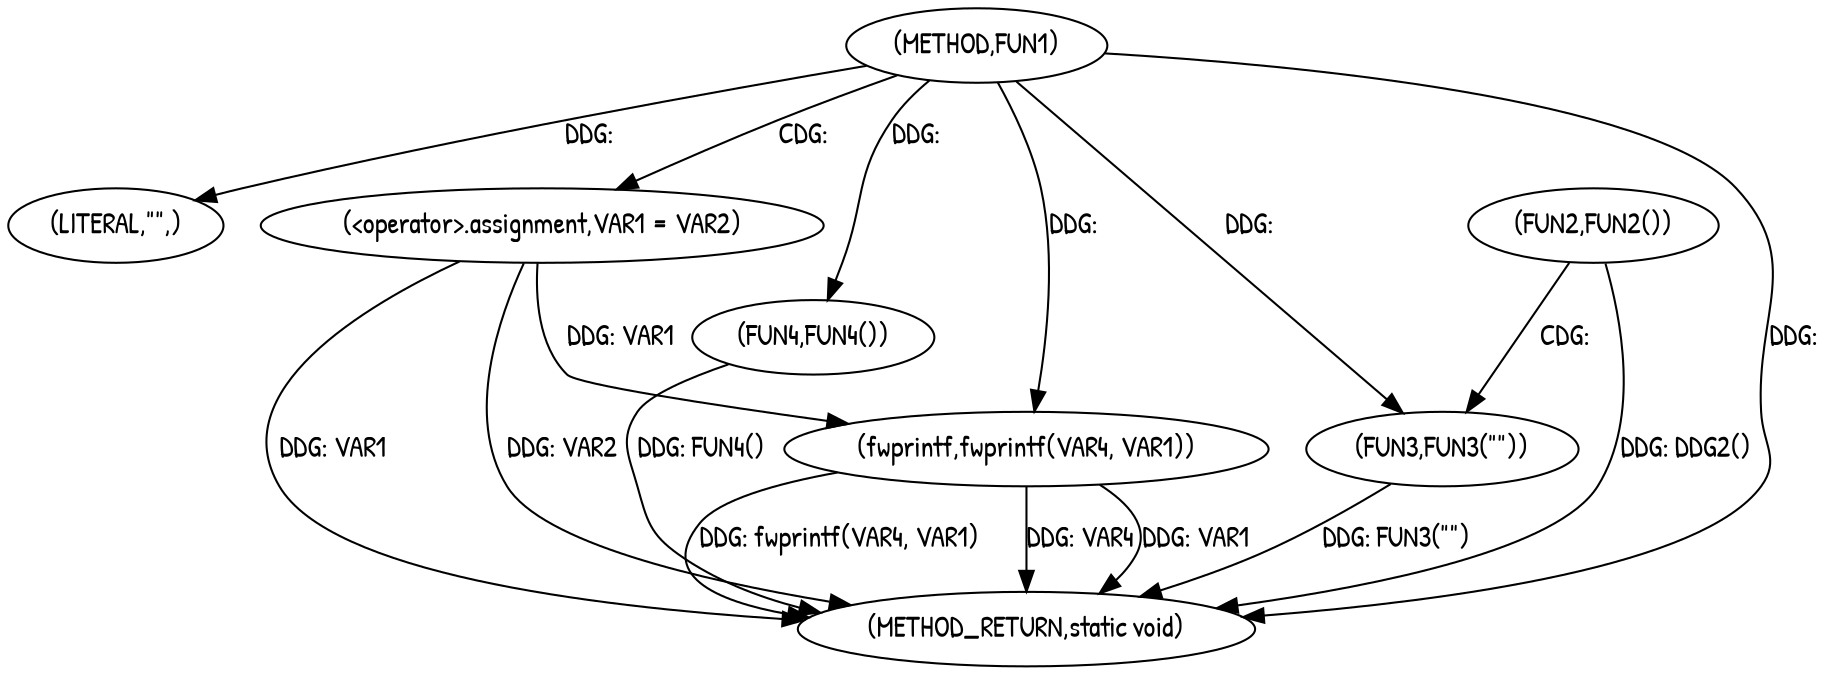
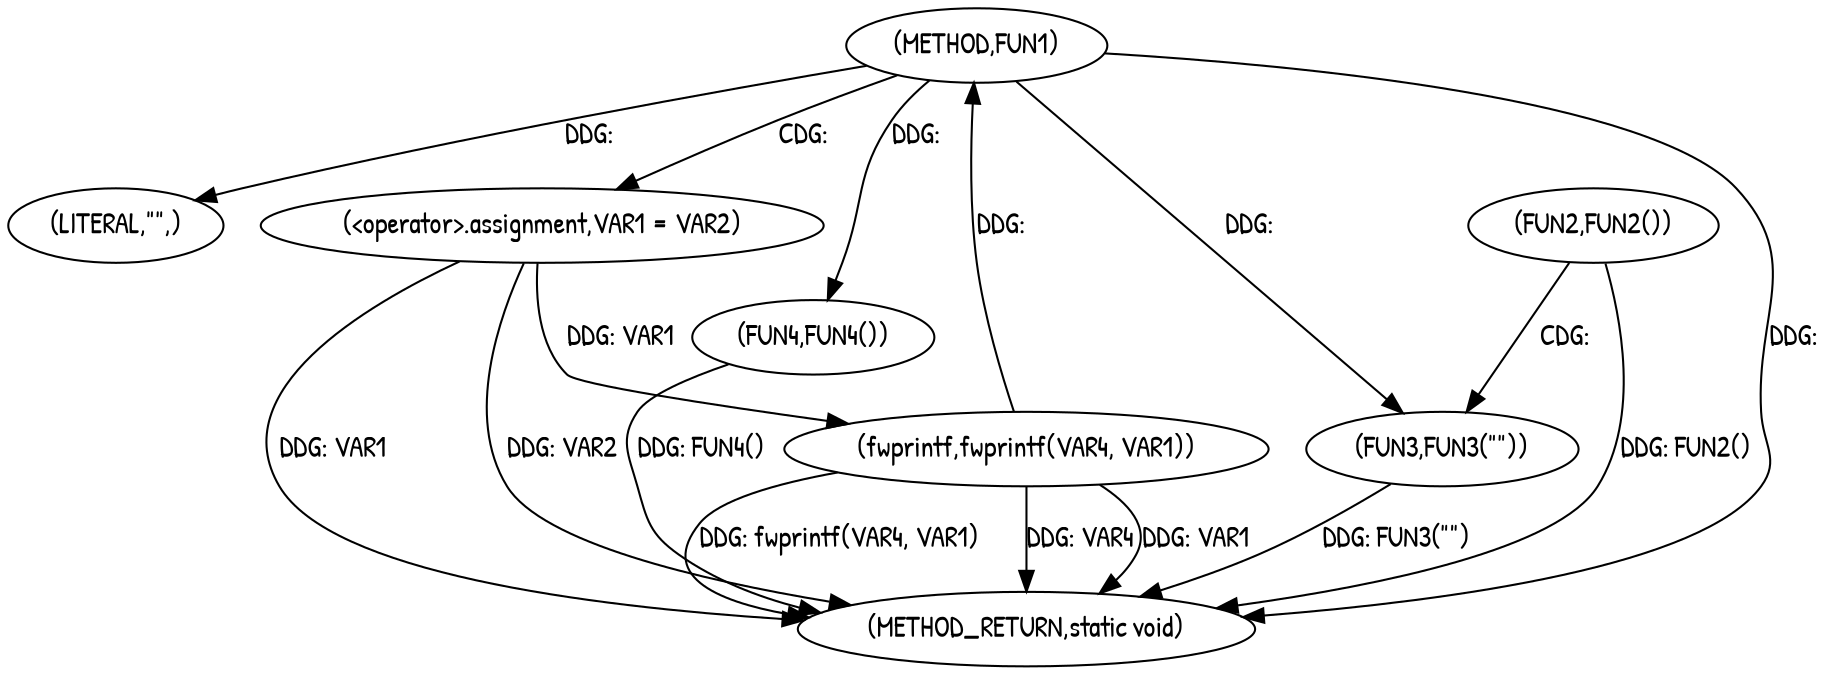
(1047, 232) -> (976, 260)
(1687, 449) -> (1687, 449)
